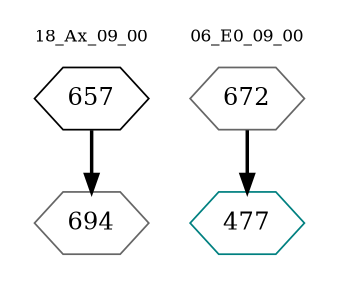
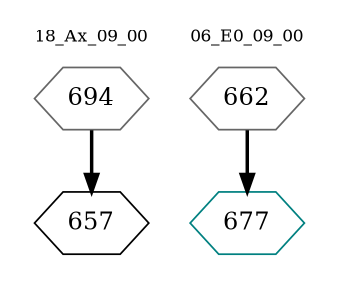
(247, 99) -> (247, 99)
(92, 152) -> (92, 152)
(247, 223) -> (247, 223)
